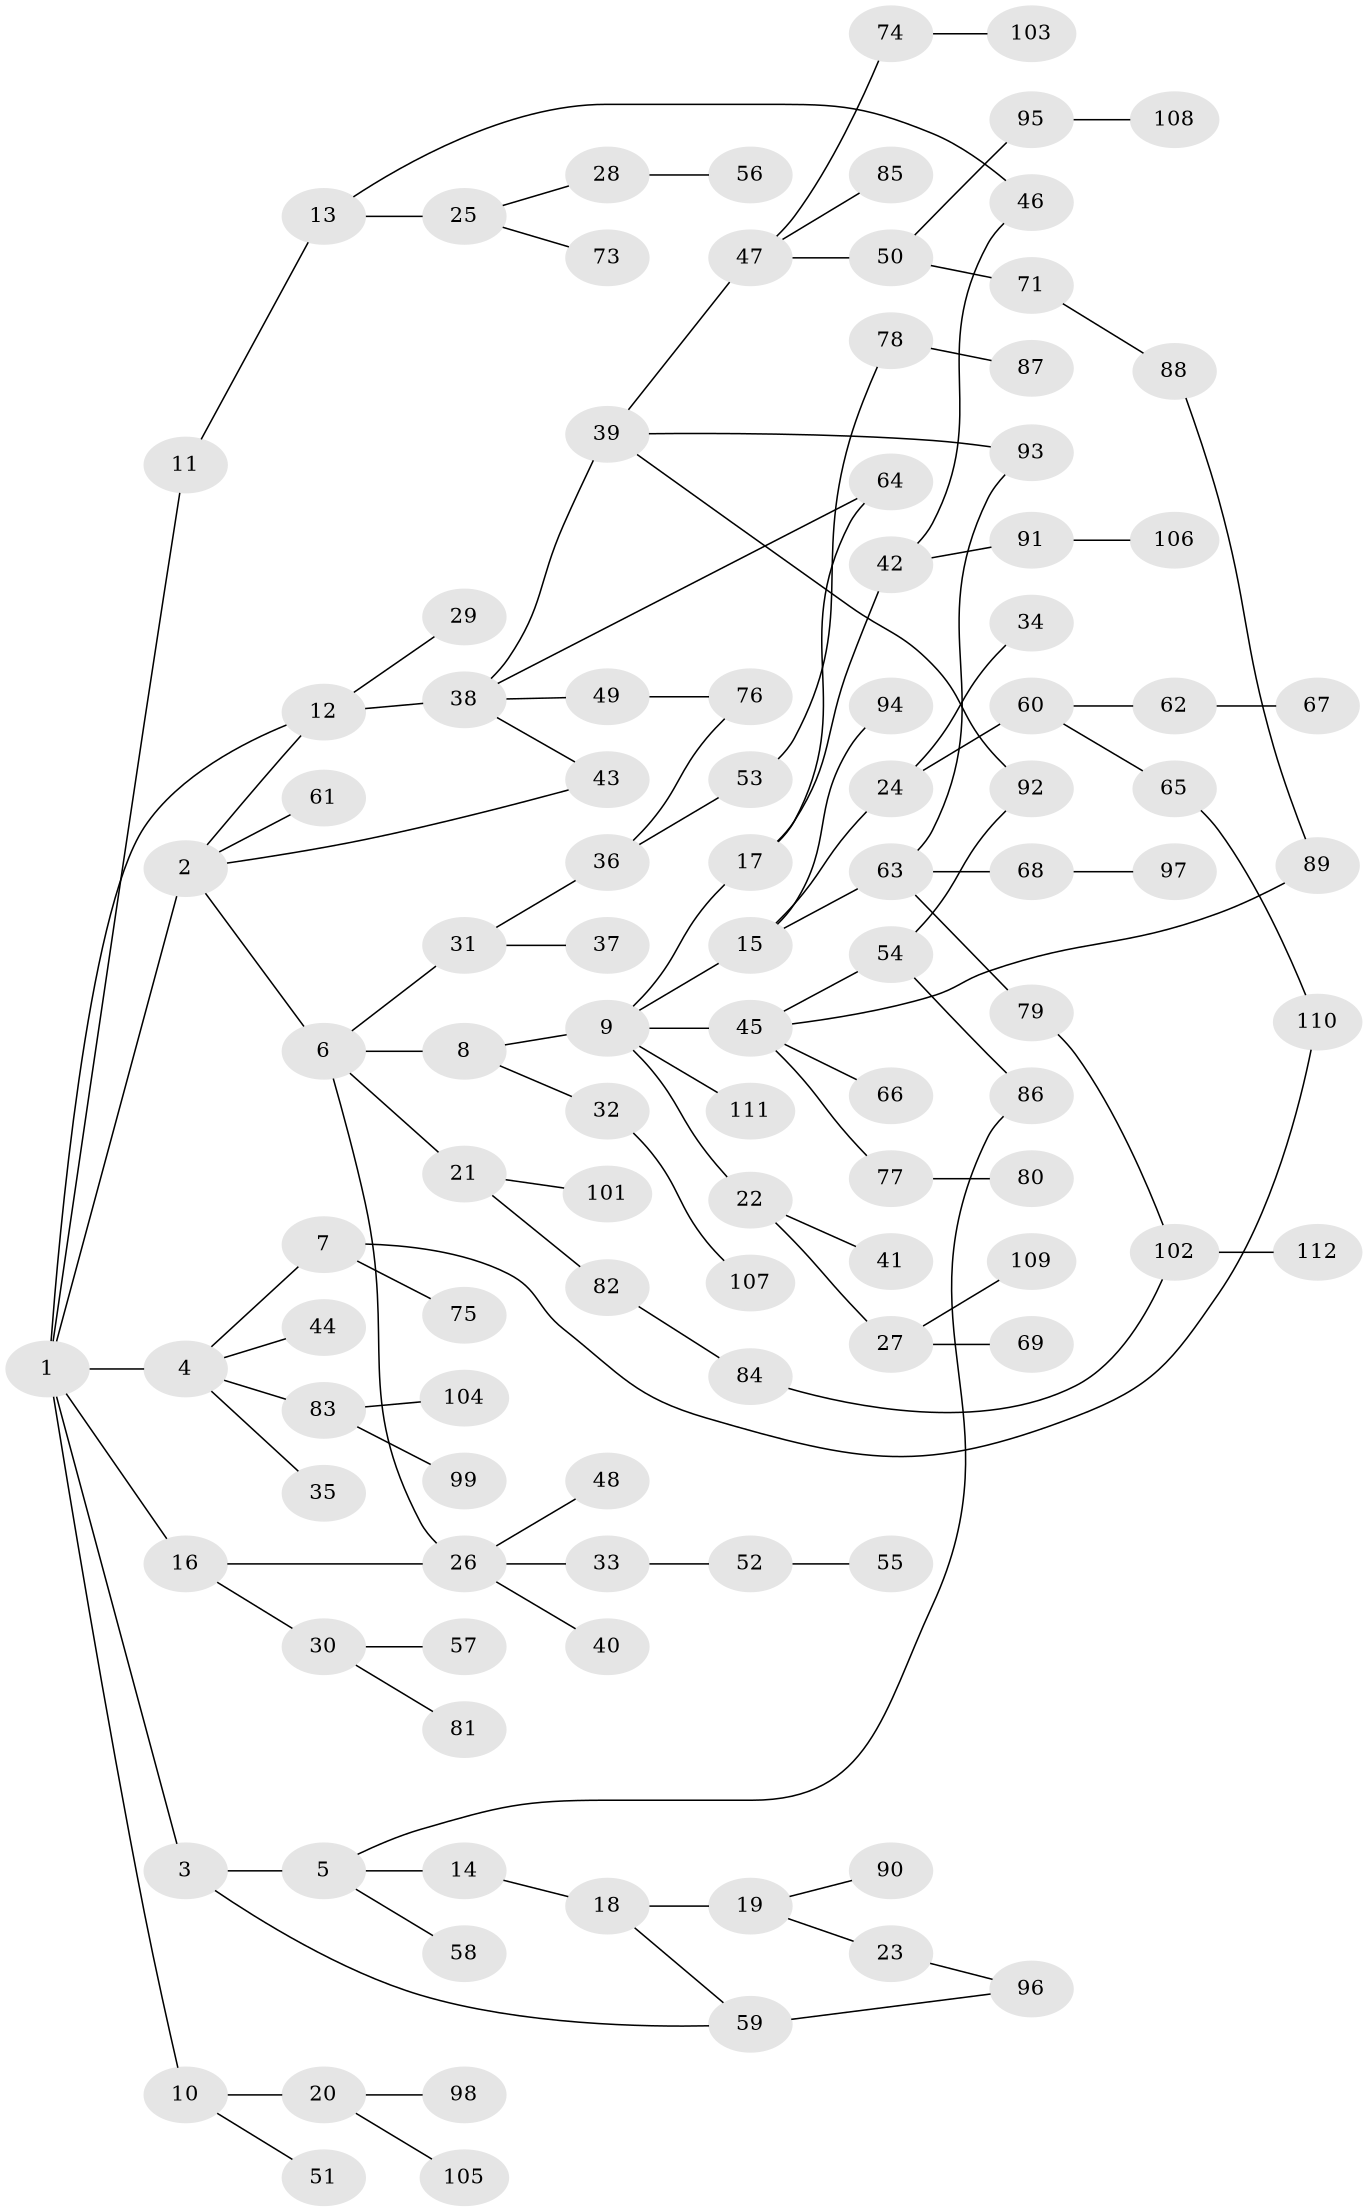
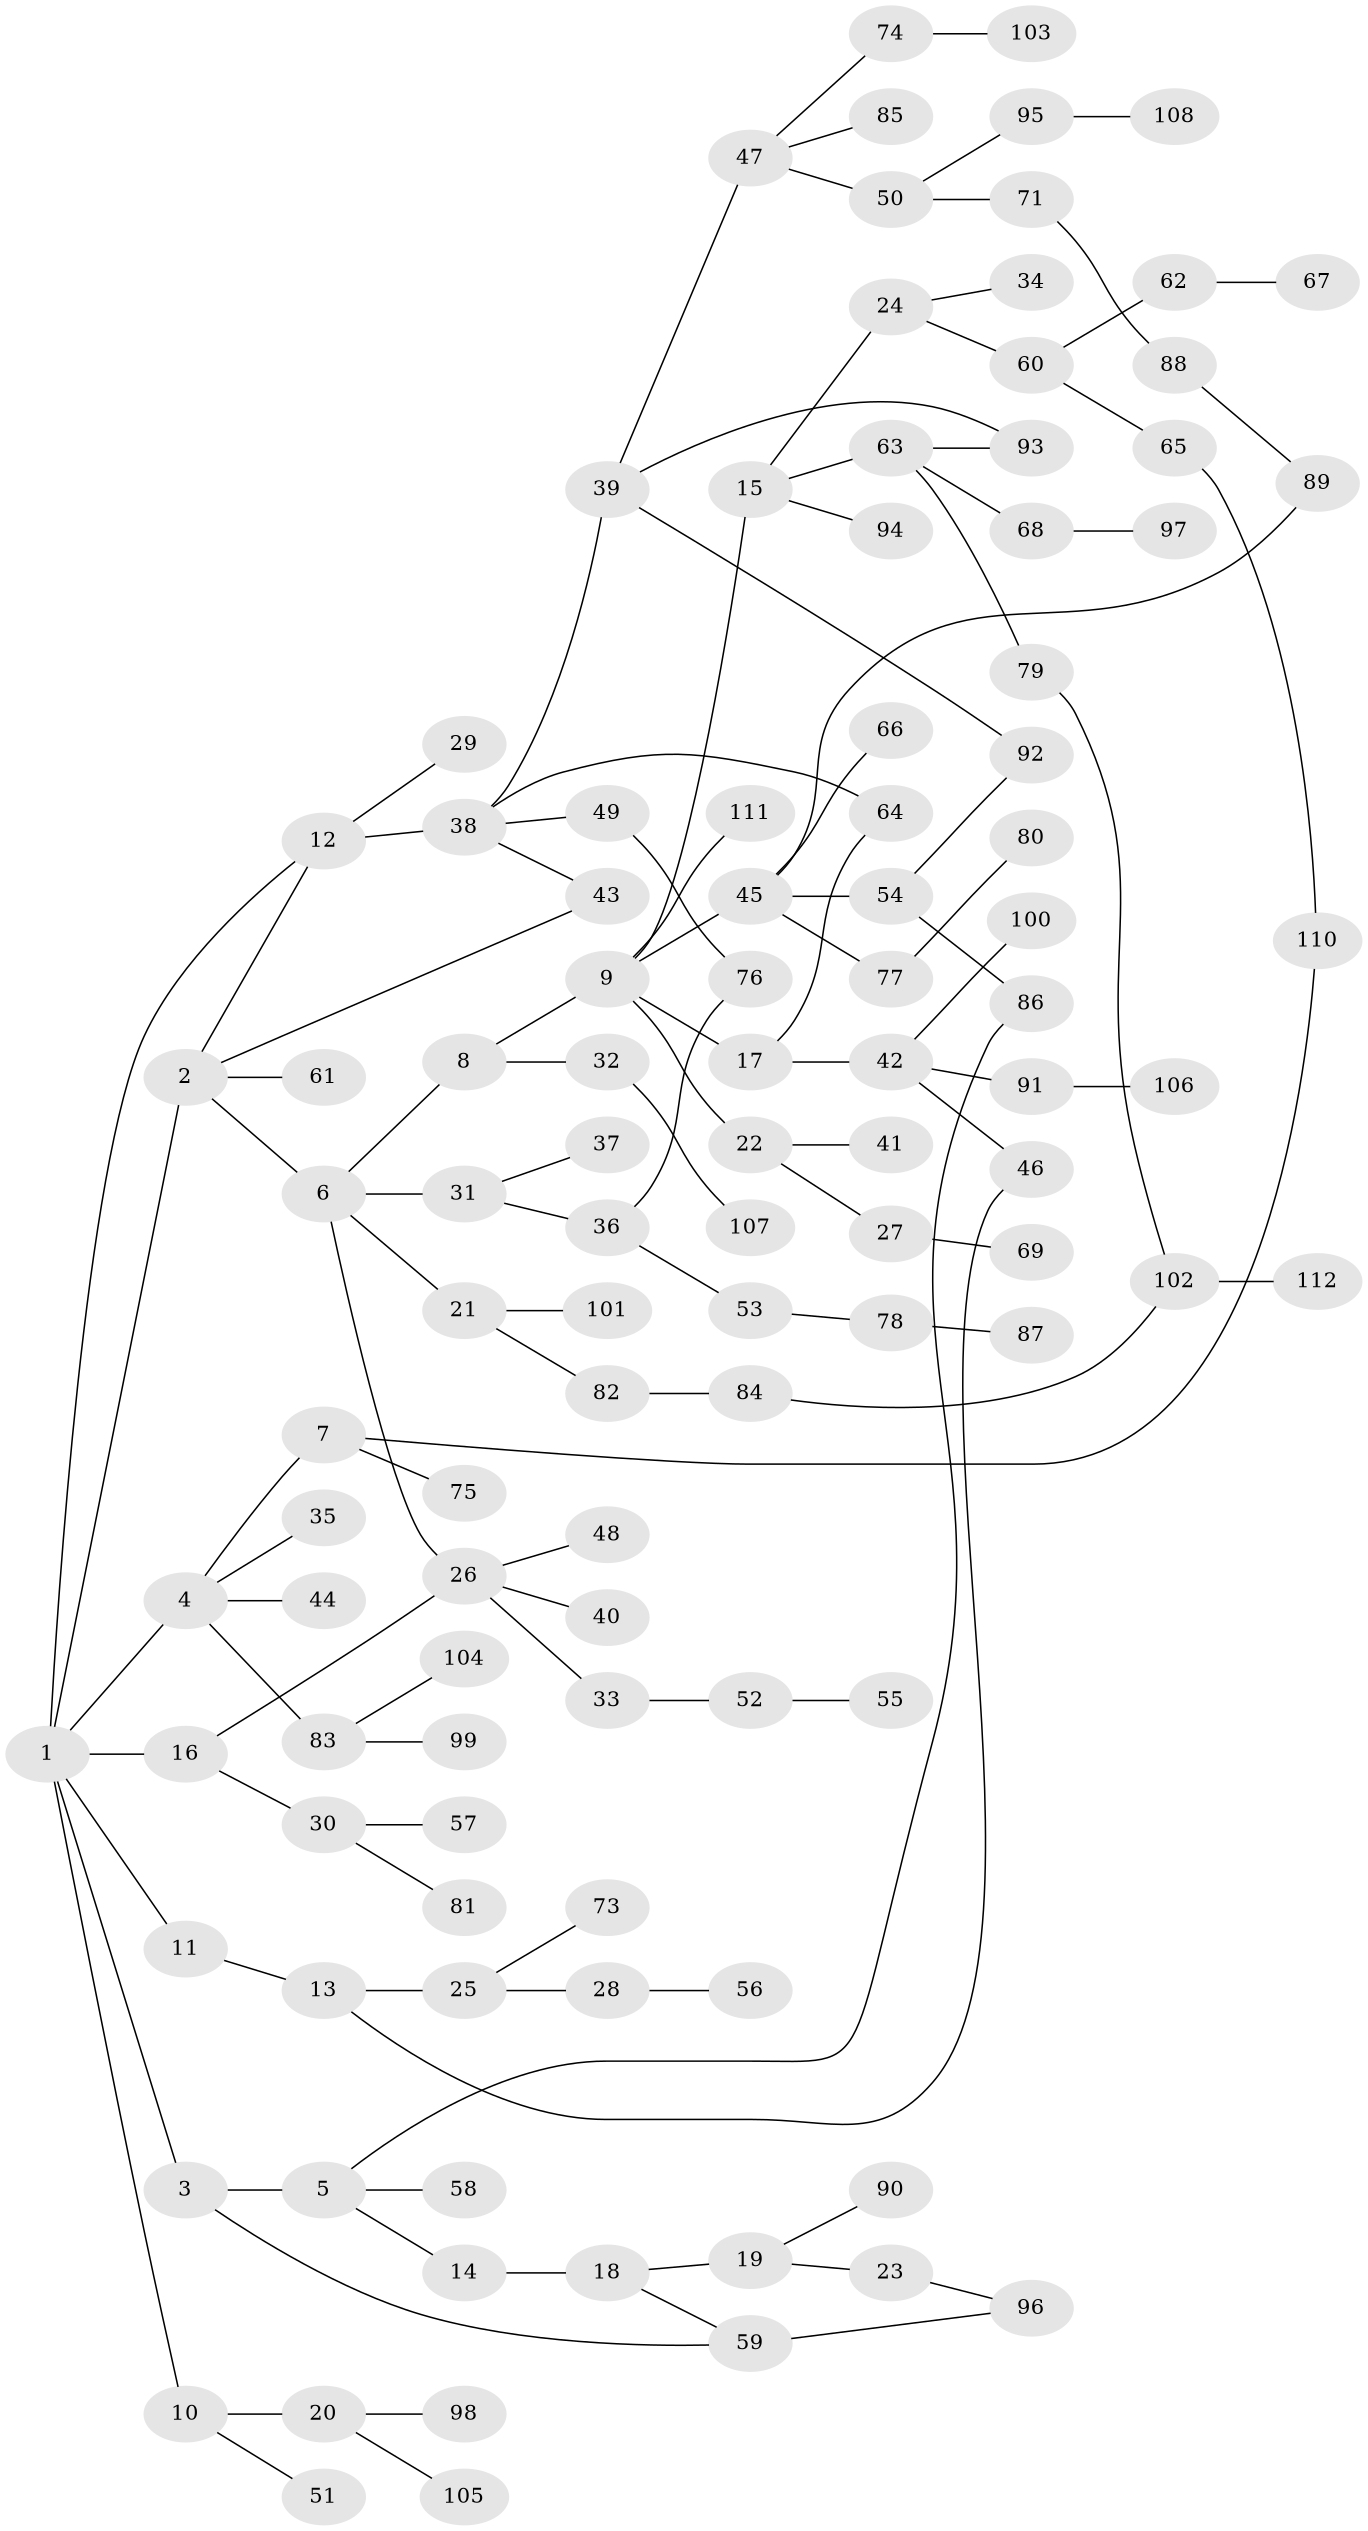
none -> (1032, 921)
(1032, 1262) -> none
